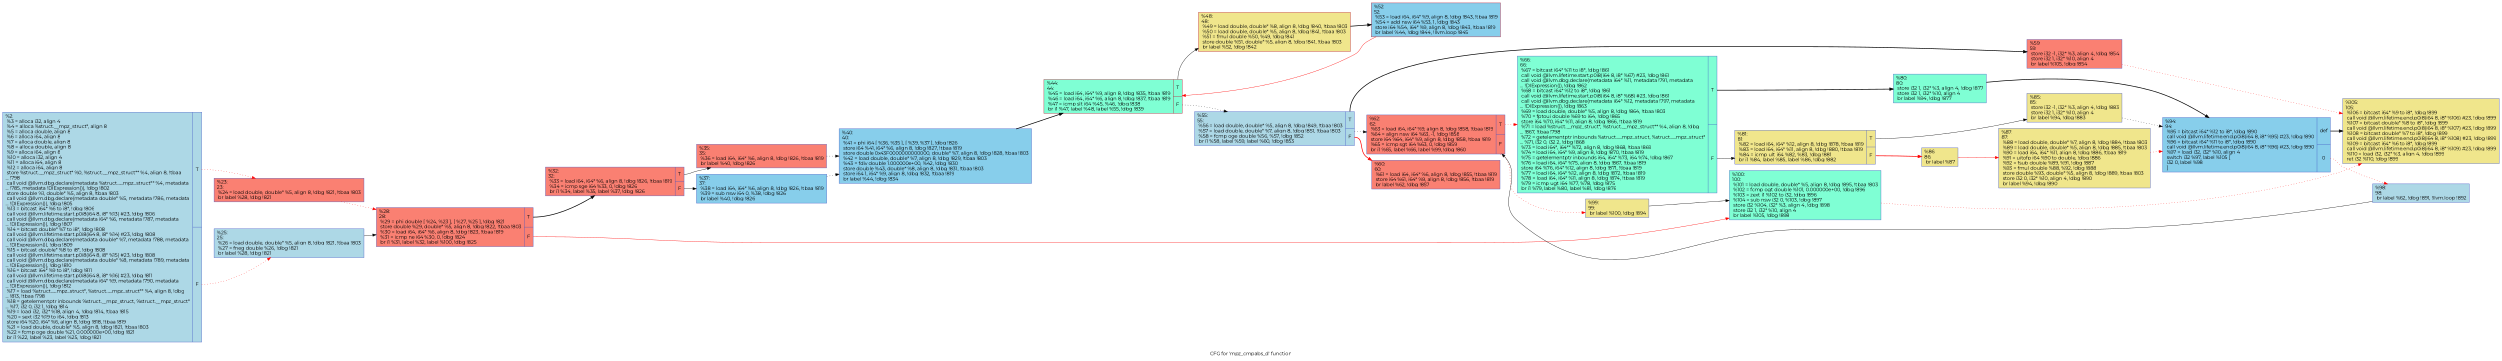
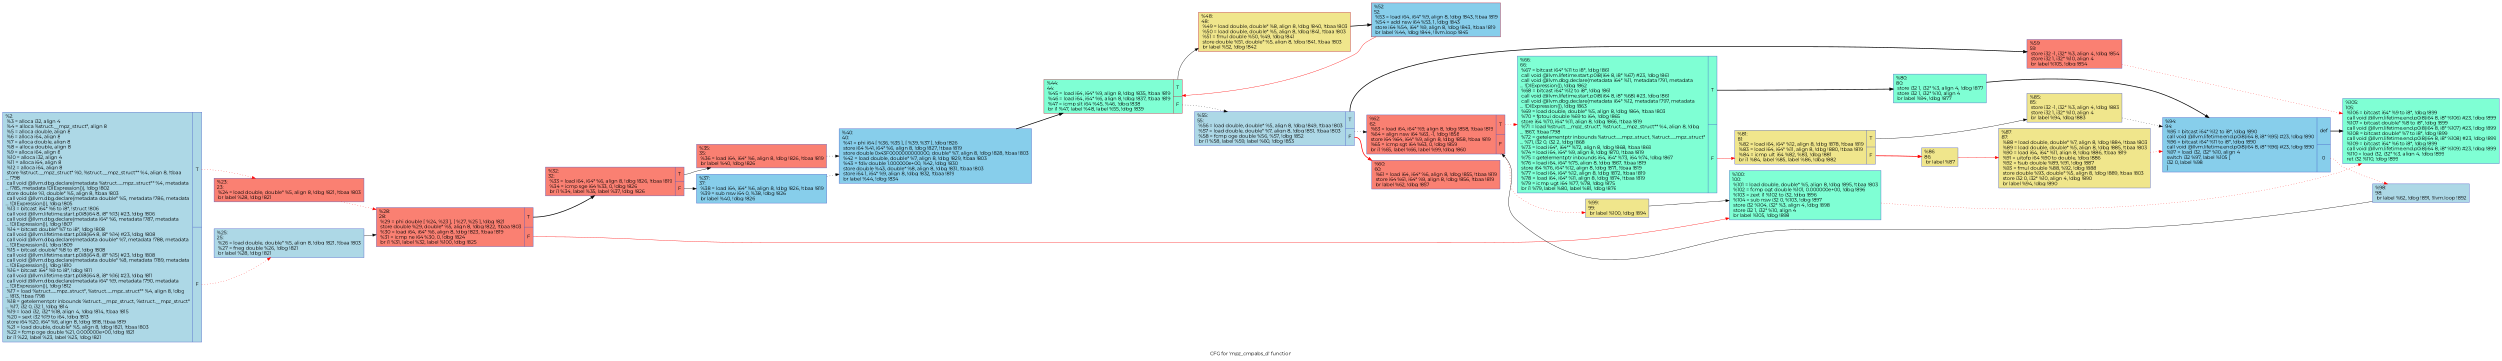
(2421, 131) -> (2421, 131)
(1724, 159) -> (1724, 159)
(50, 209) -> (52, 209)
